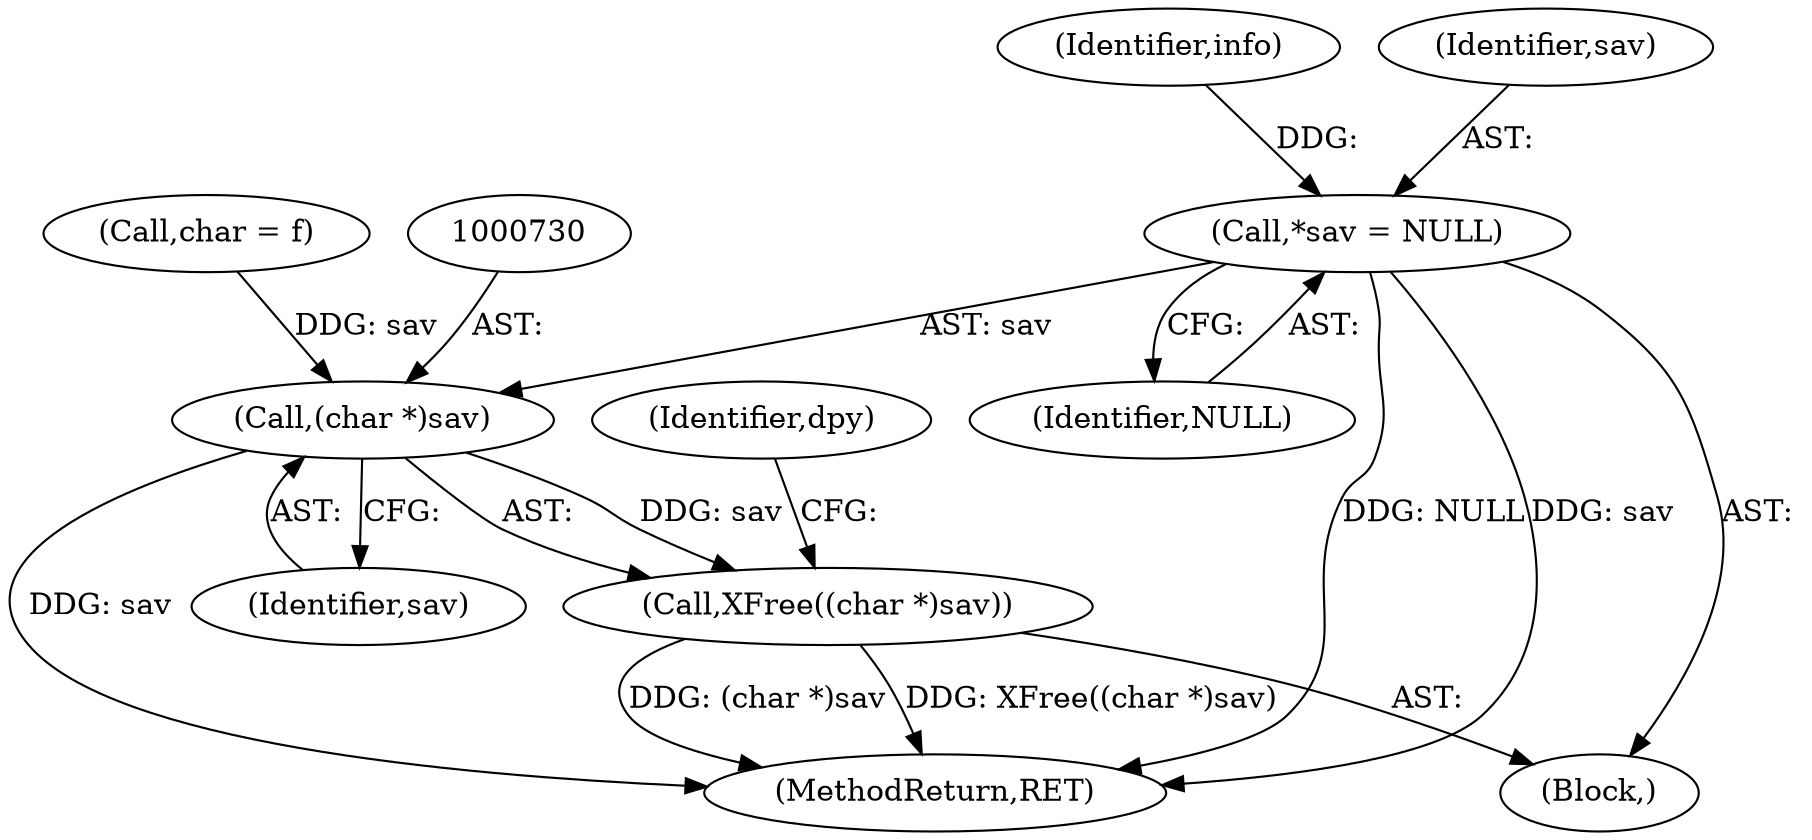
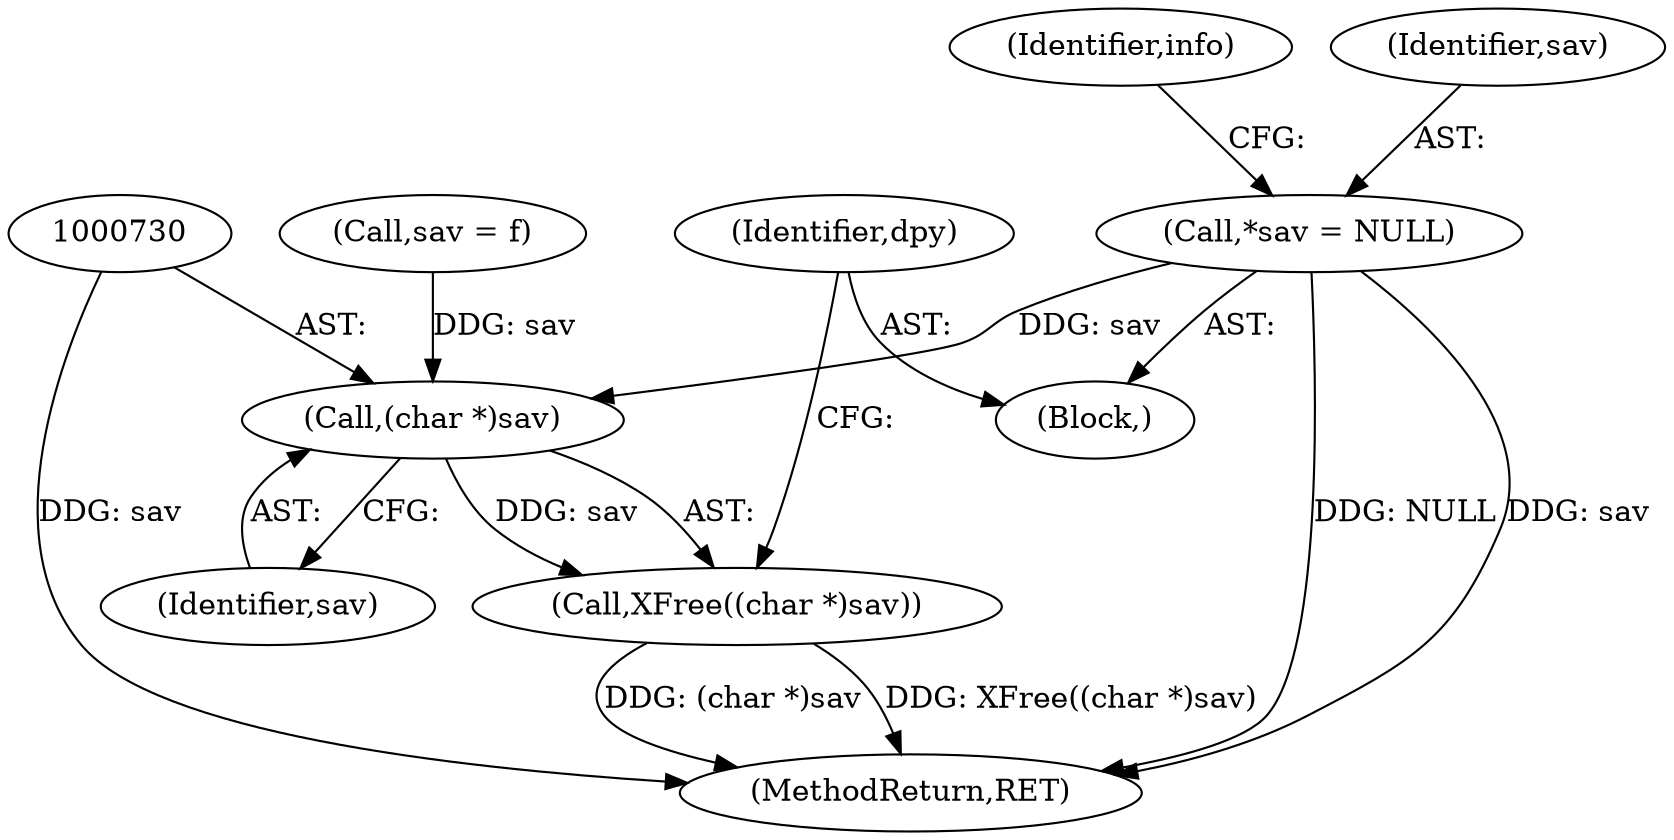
(1322, 140) -> (1272, 140)
(207, 234) -> (433, 234)
(987, 327) -> (1090, 327)
(1162, 420) -> none
(1271, 680) -> (881, 343)
(178, 720) -> (173, 701)
